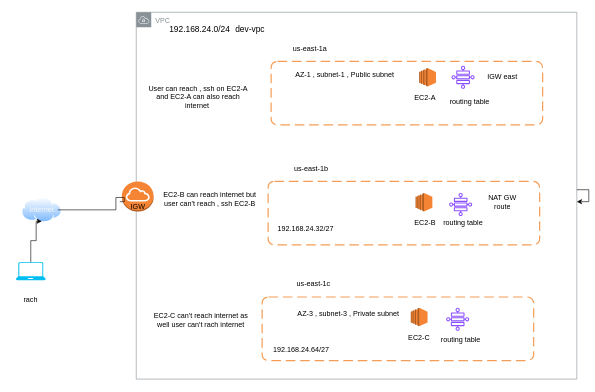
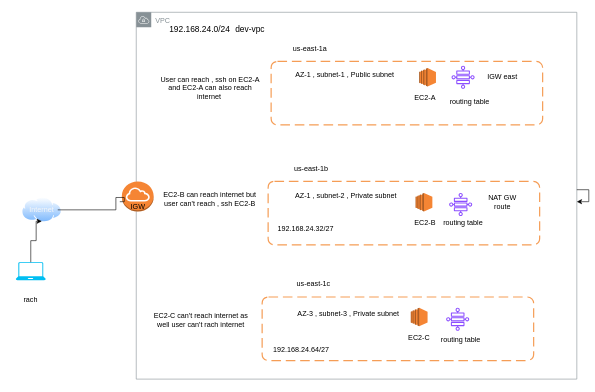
(198, 97) -> (210, 88)
none -> (346, 196)
